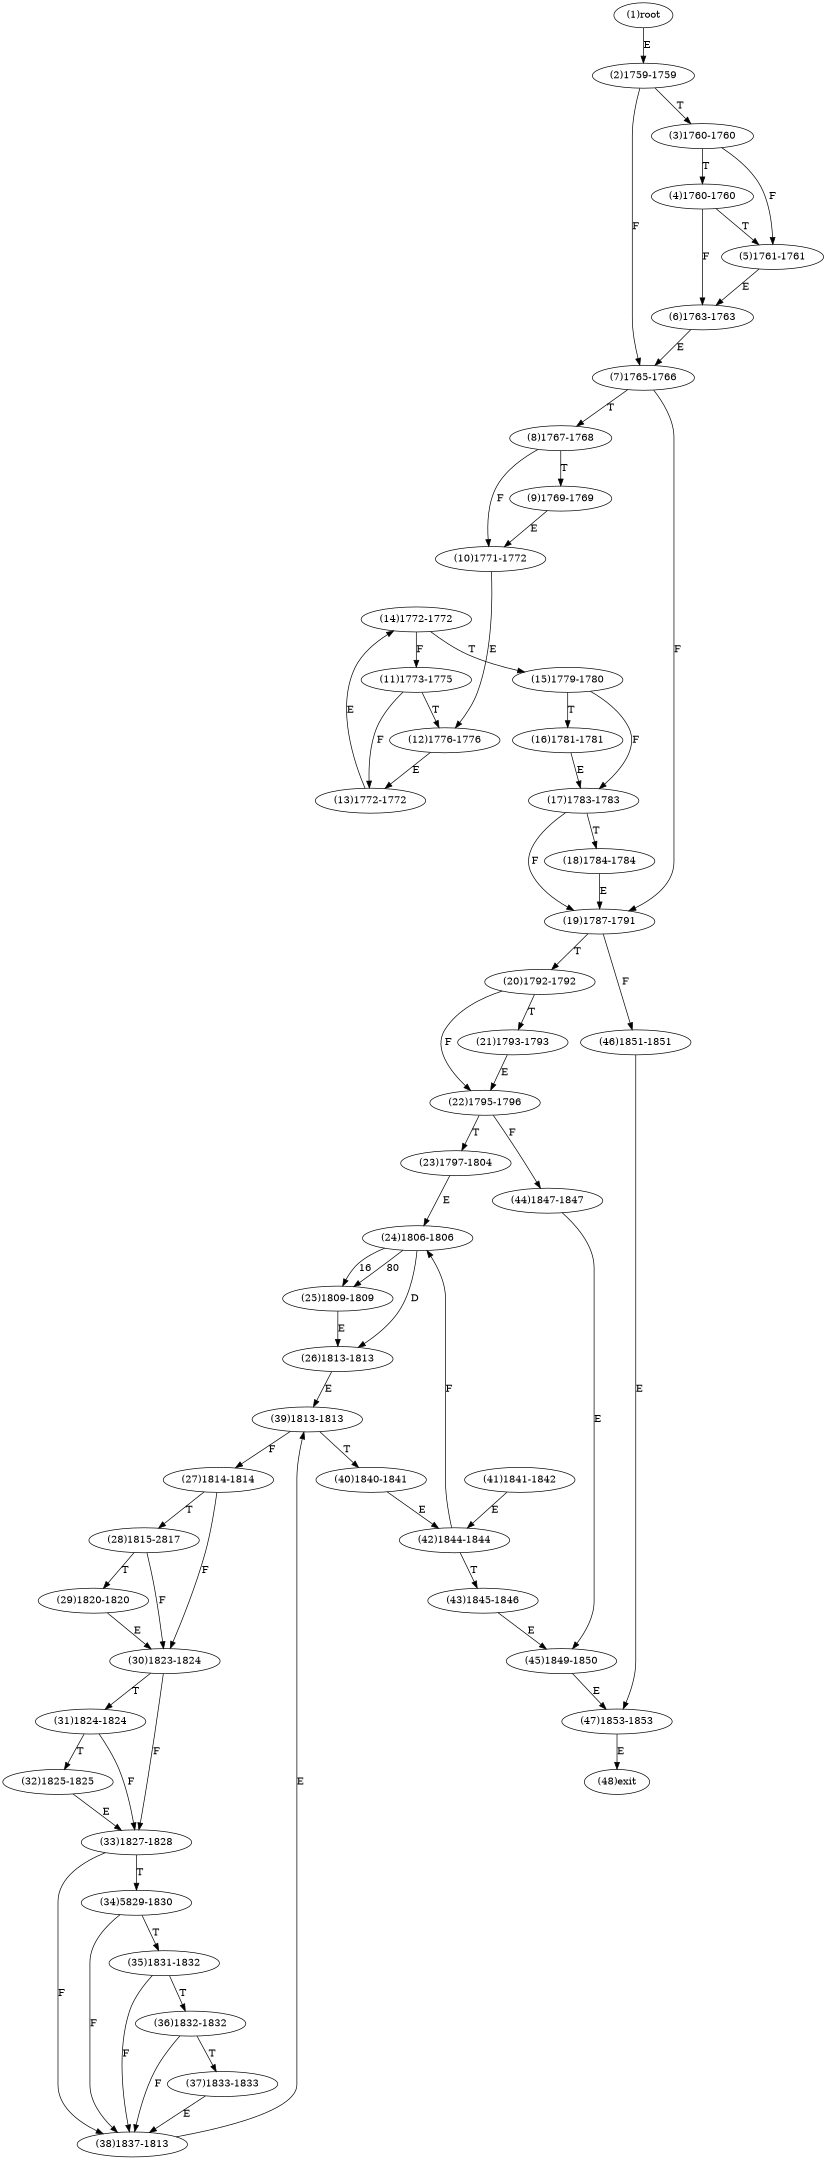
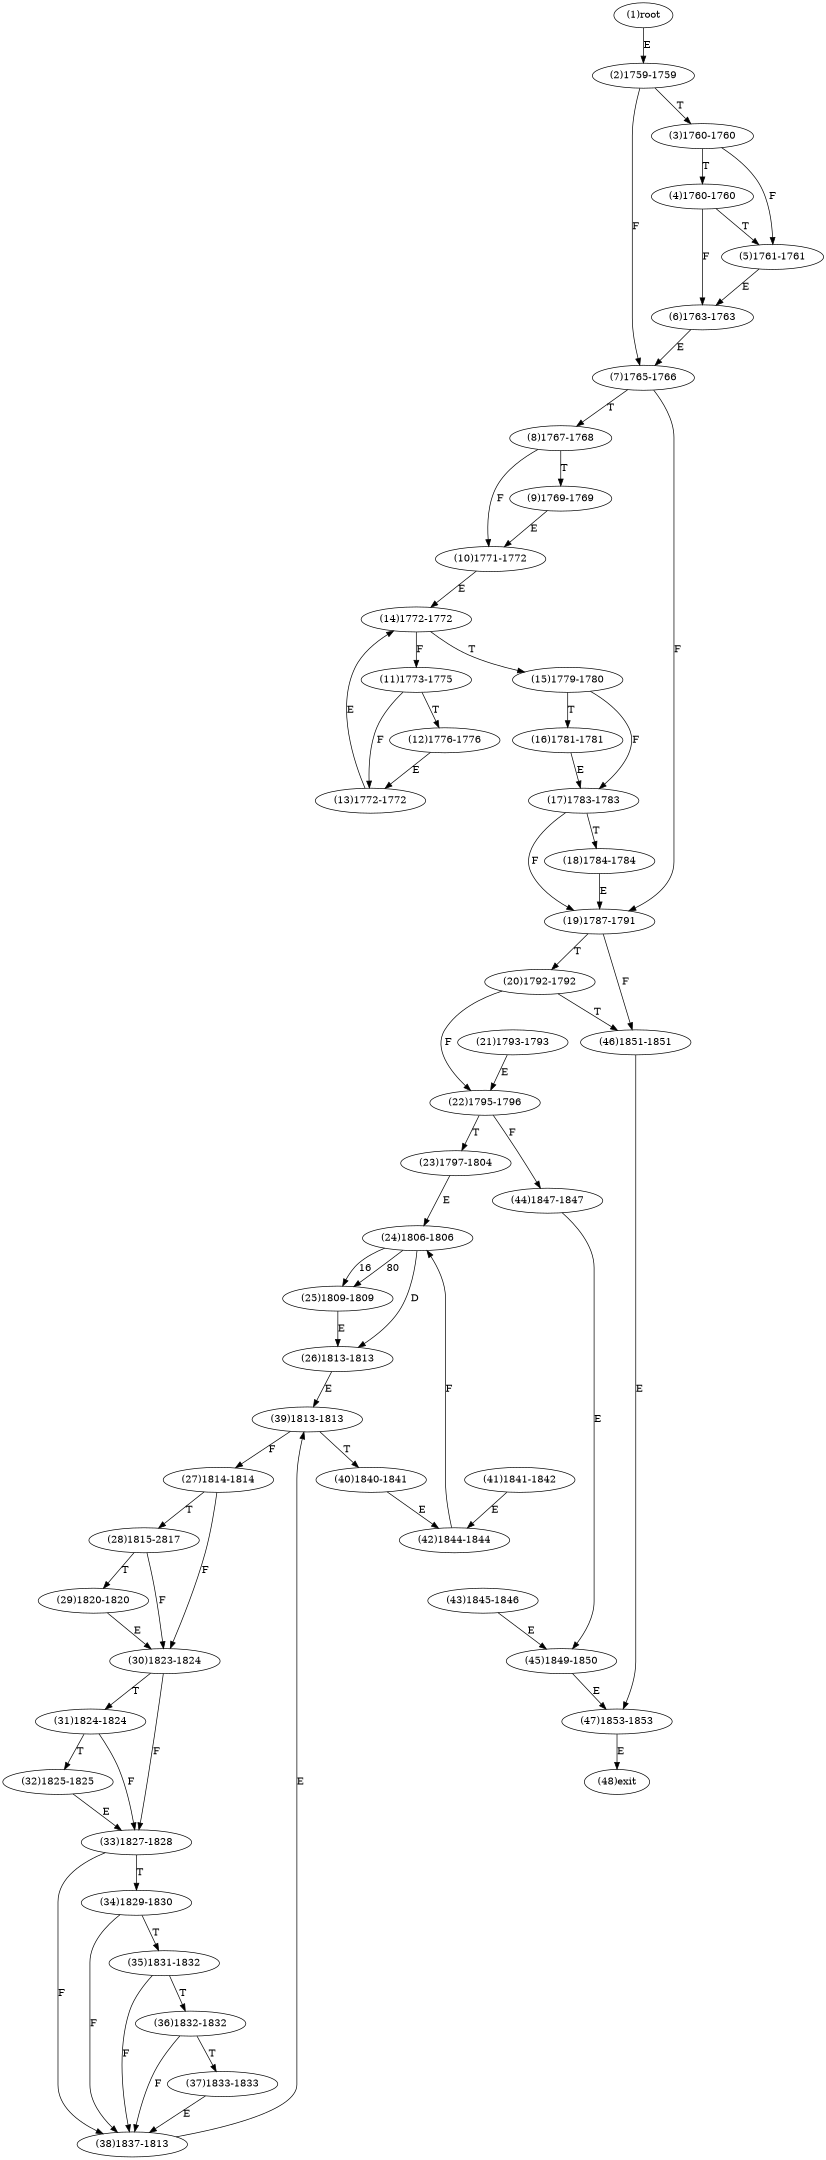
(488, 650) -> (456, 587)
(528, 1009) -> (585, 1010)
(467, 1567) -> none
(136, 1903) -> (136, 1903)
